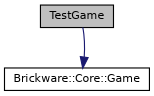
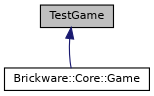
(84, 42) -> (70, 54)
